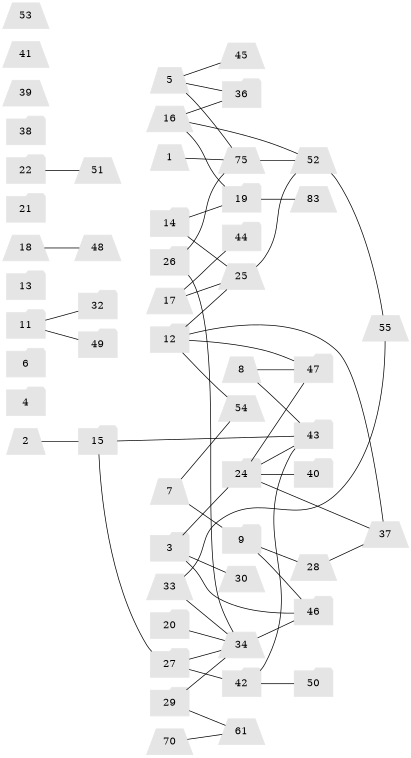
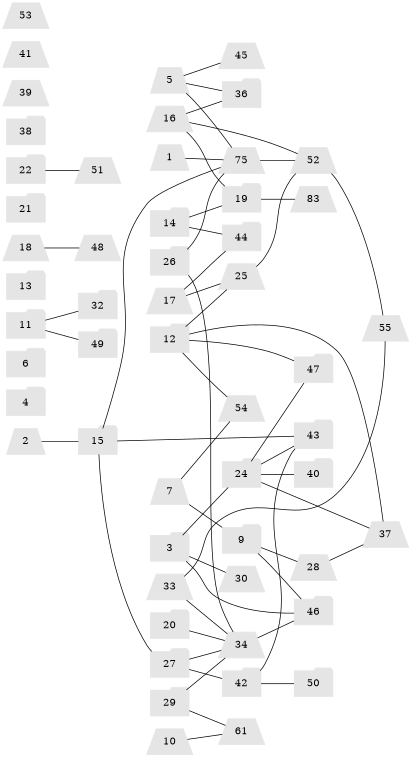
(207, 251) -> (206, 231)
none -> (123, 274)
(242, 370) -> none
(170, 742) -> (170, 742)
